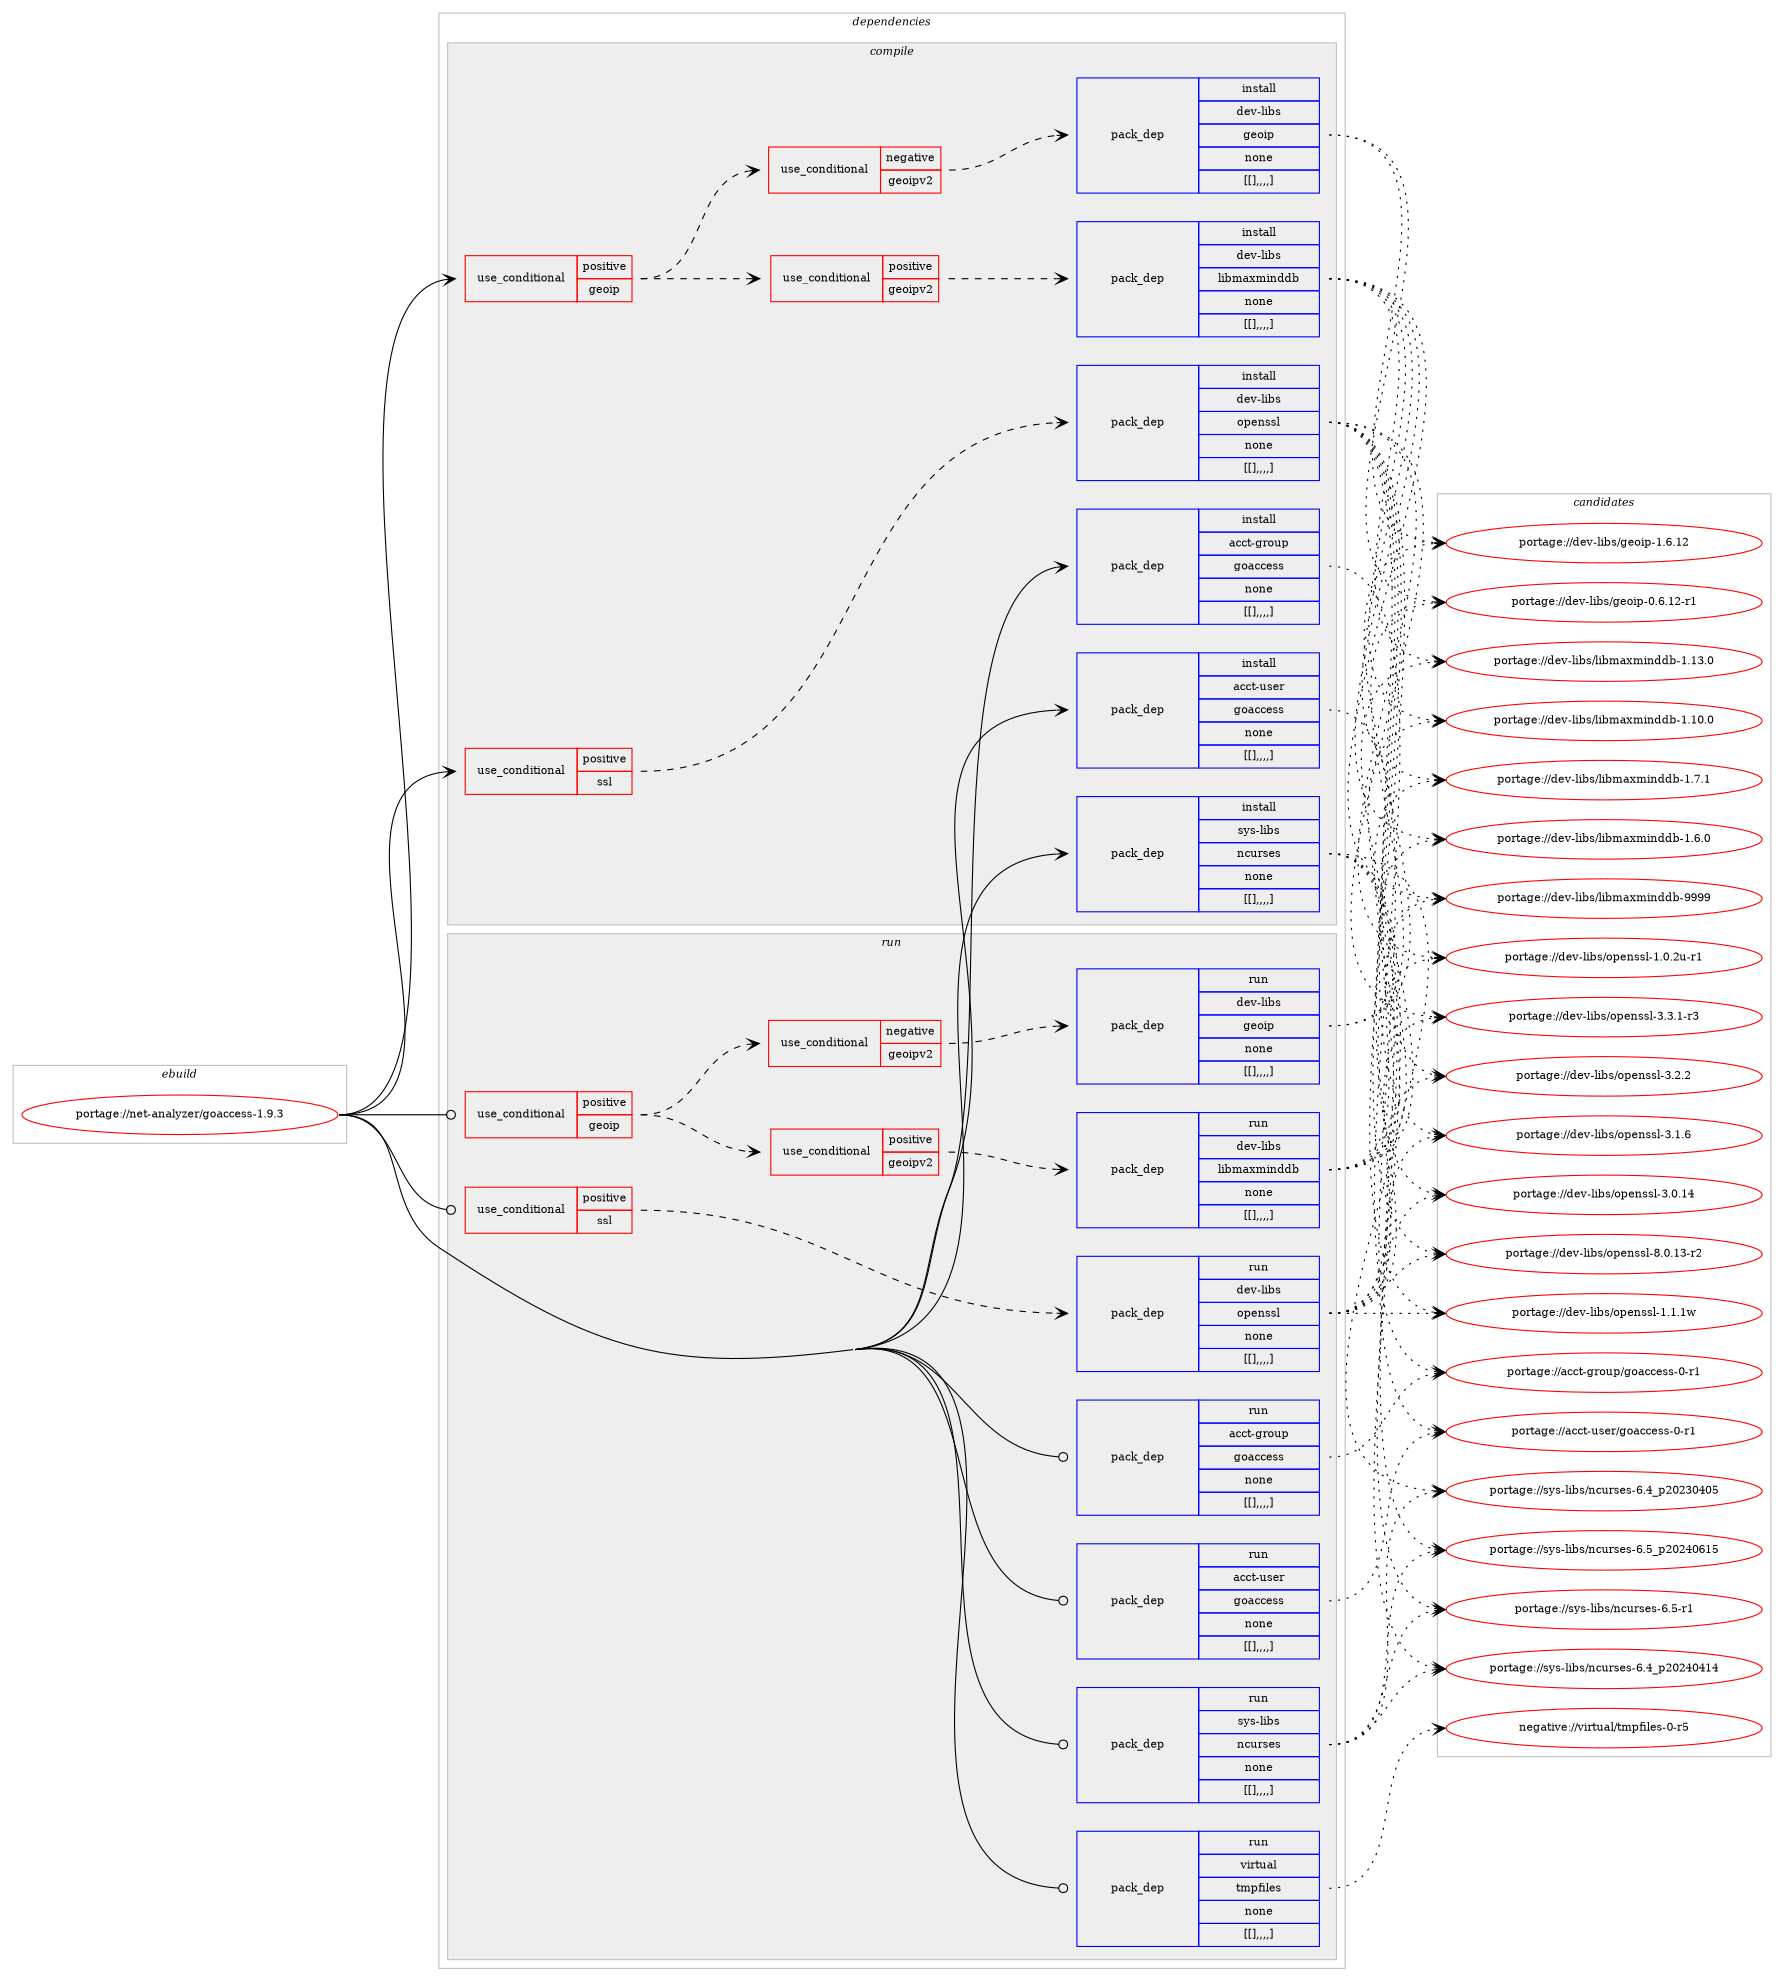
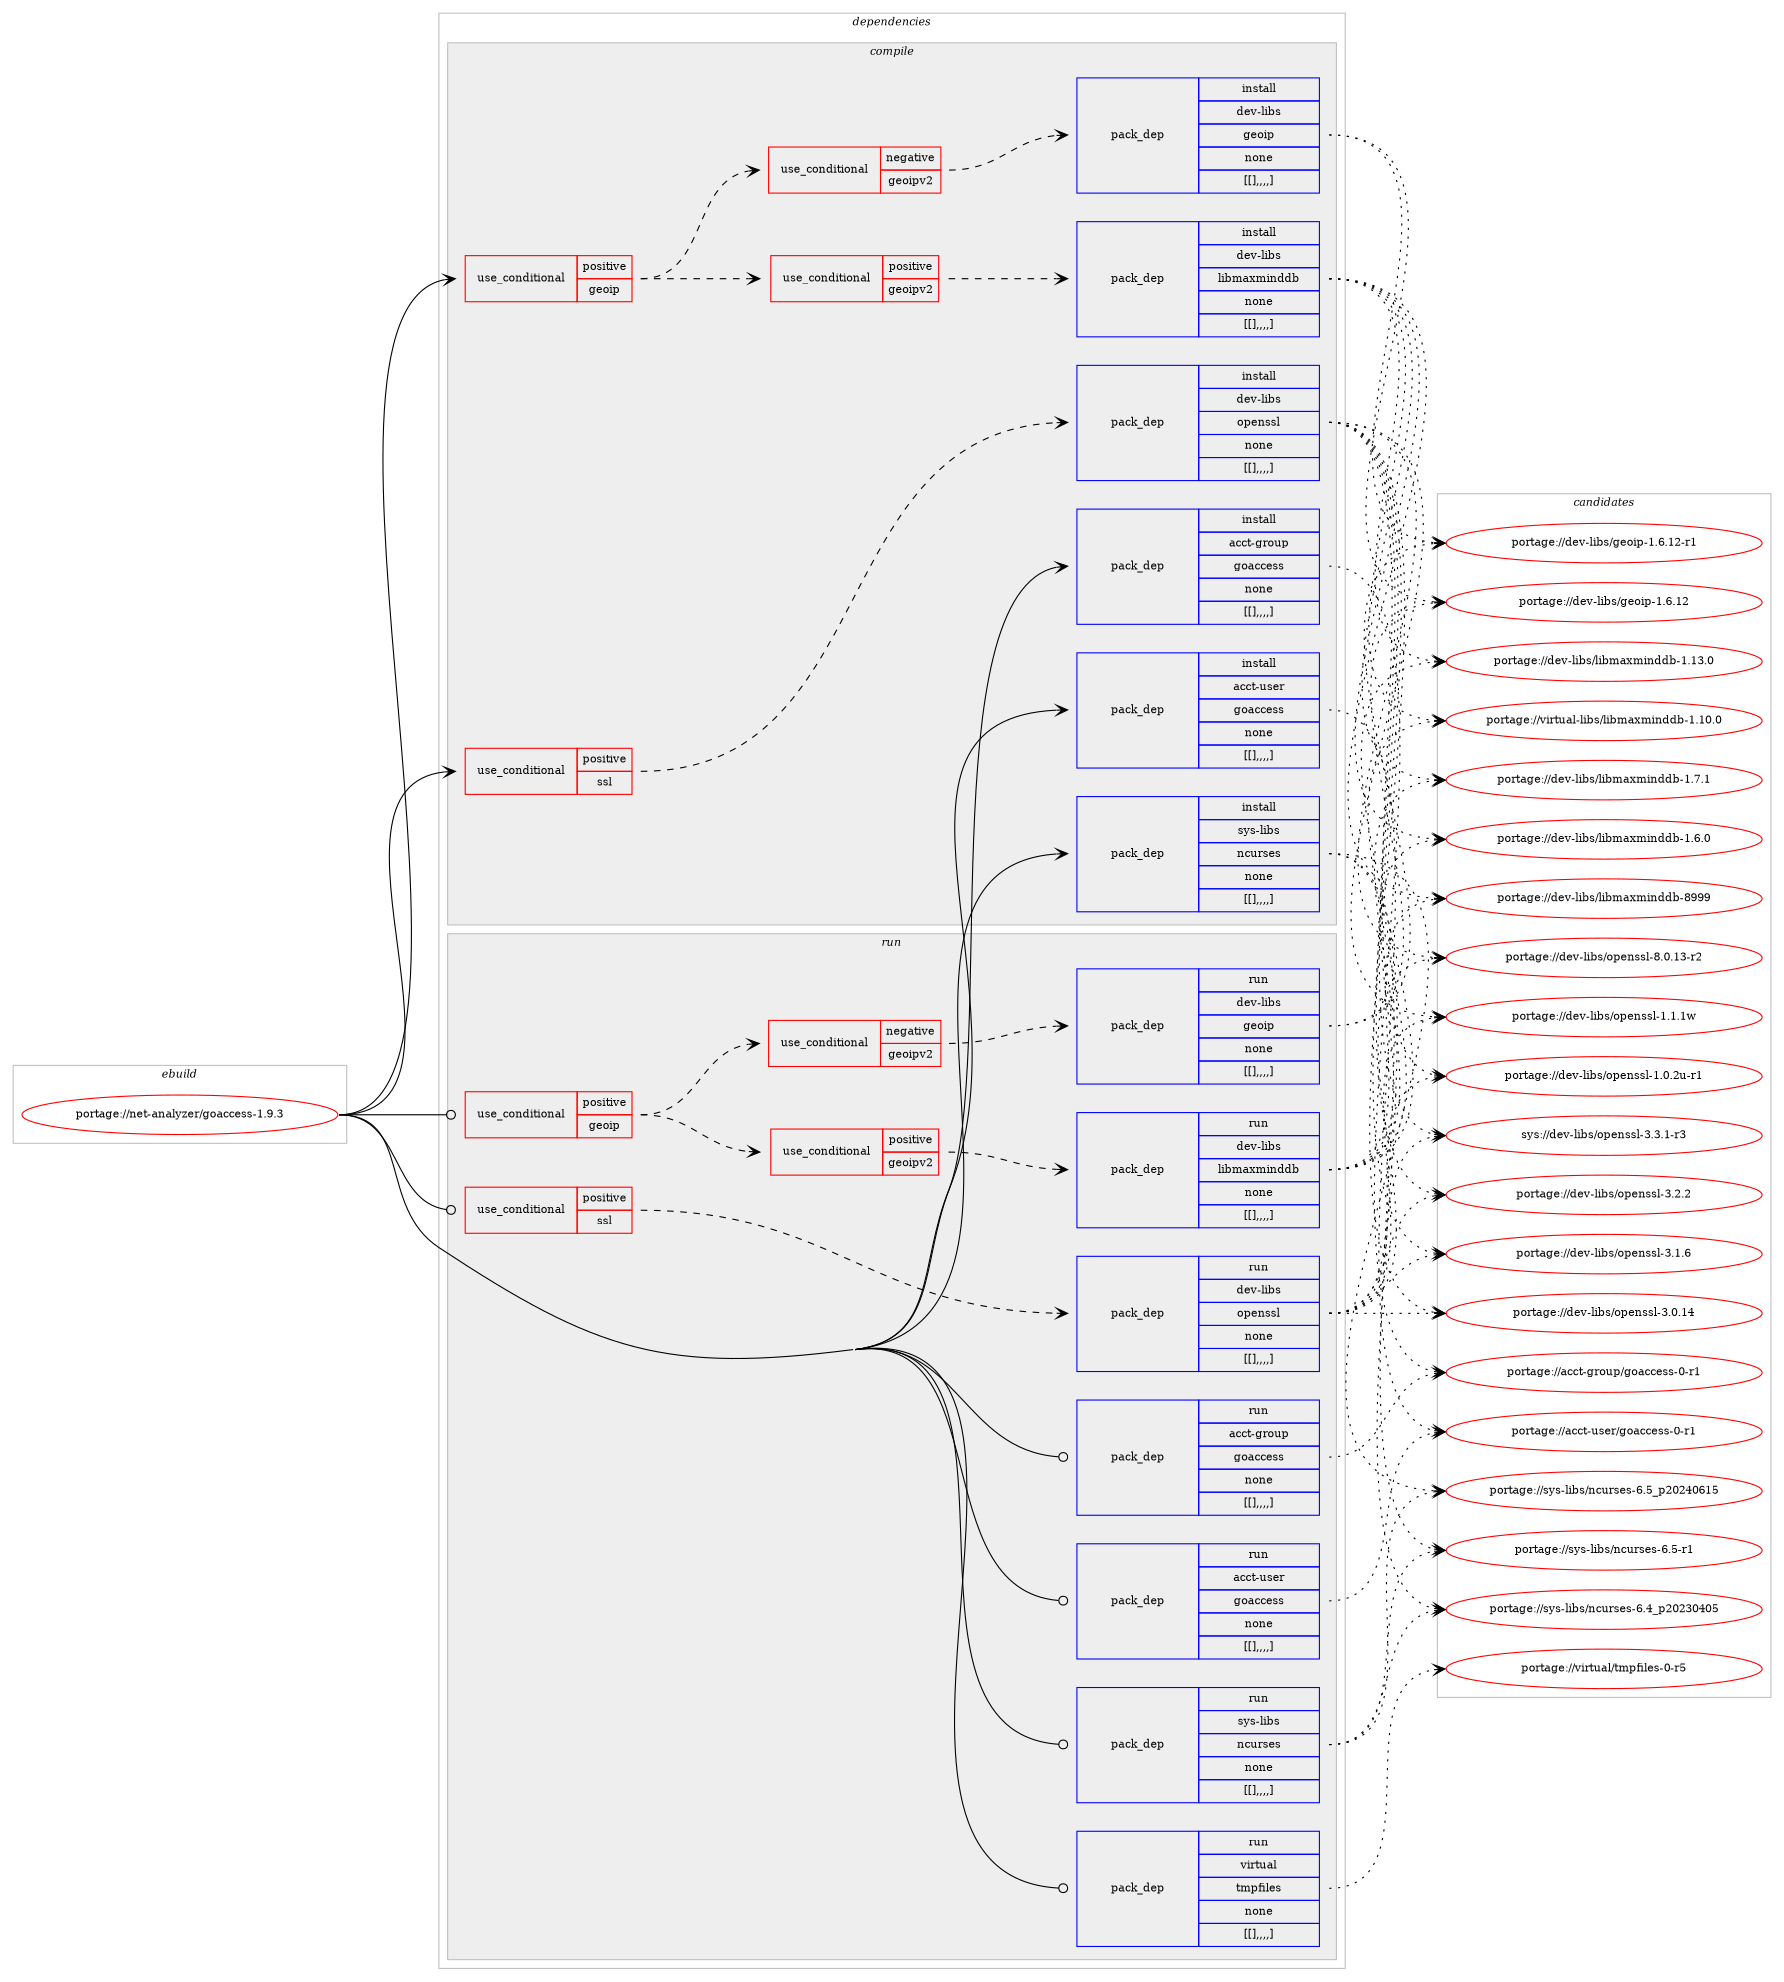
(1604, 602) -> (1604, 543)
(1604, 721) -> (1604, 721)
(1604, 899) -> (1604, 899)
(1604, 1017) -> (1604, 1136)
(1604, 1669) -> none
(1604, 1728) -> (1604, 1669)
